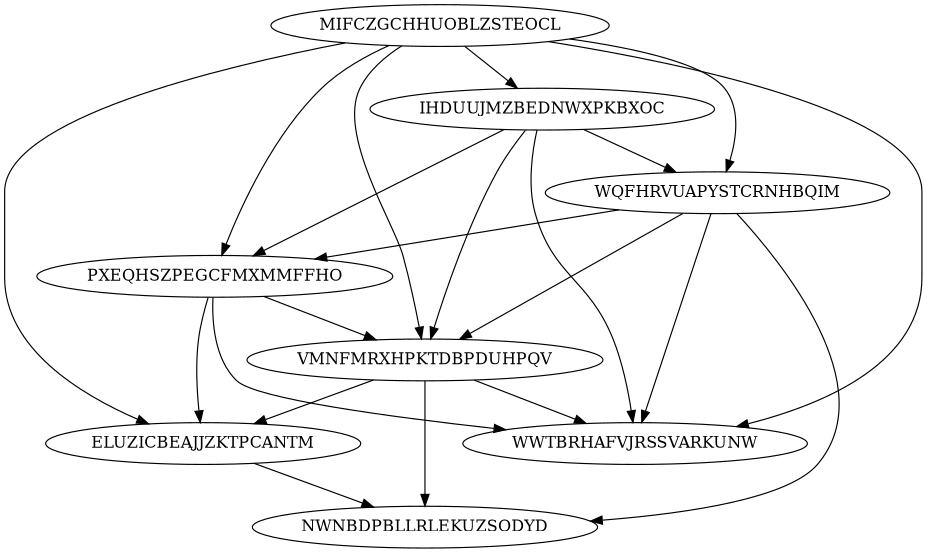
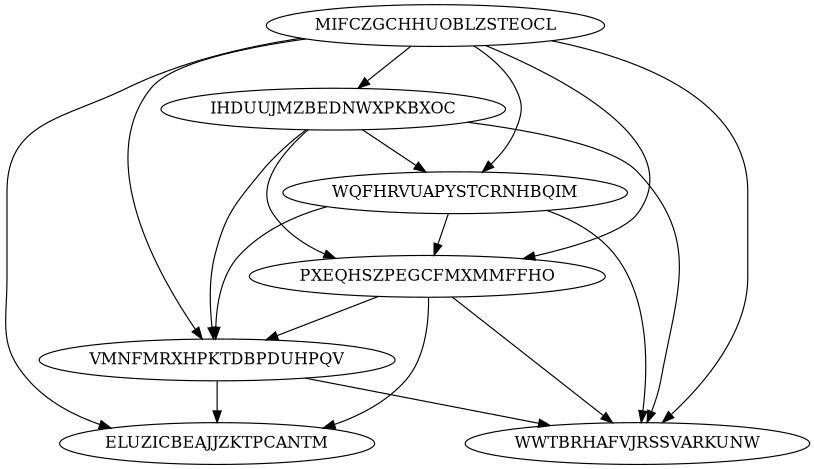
(425, 527) -> none
